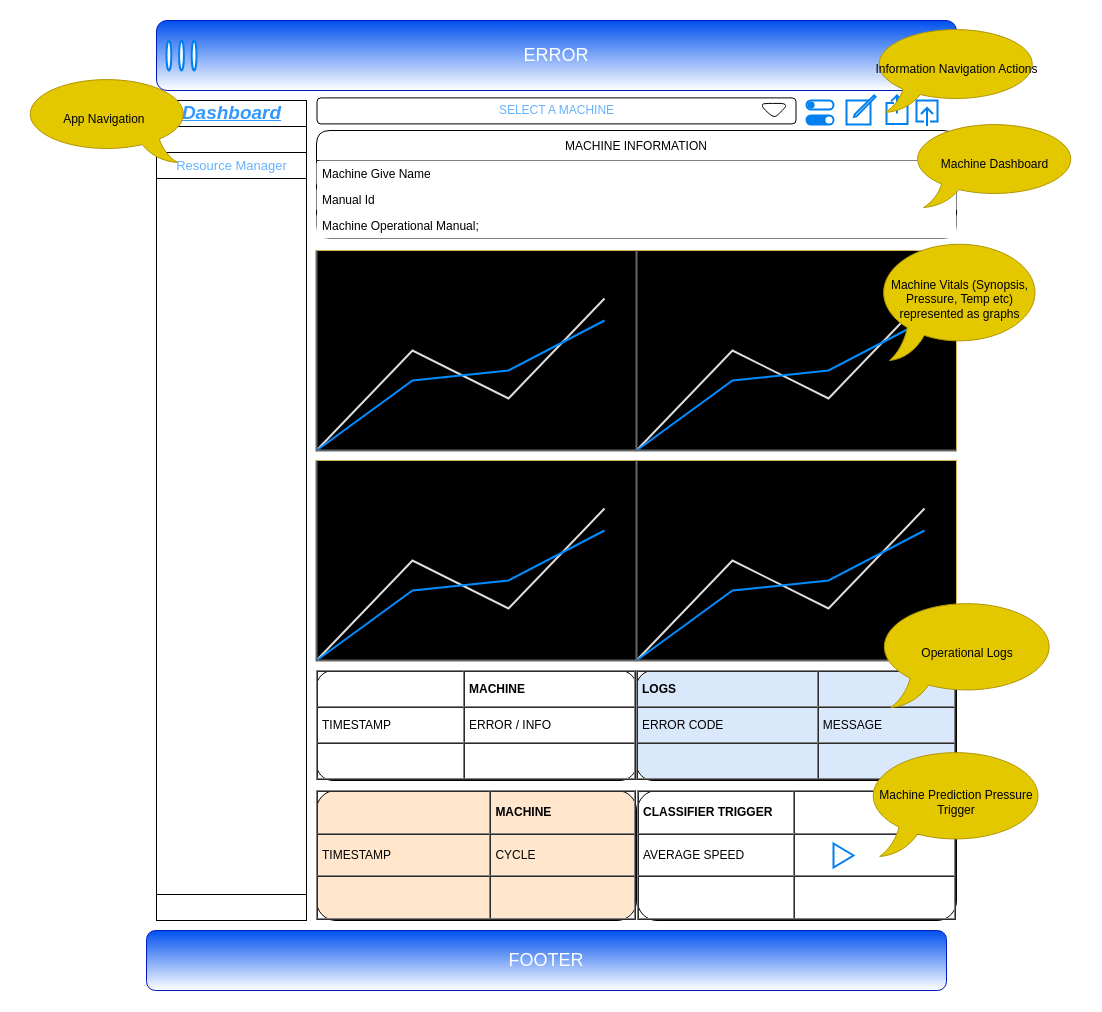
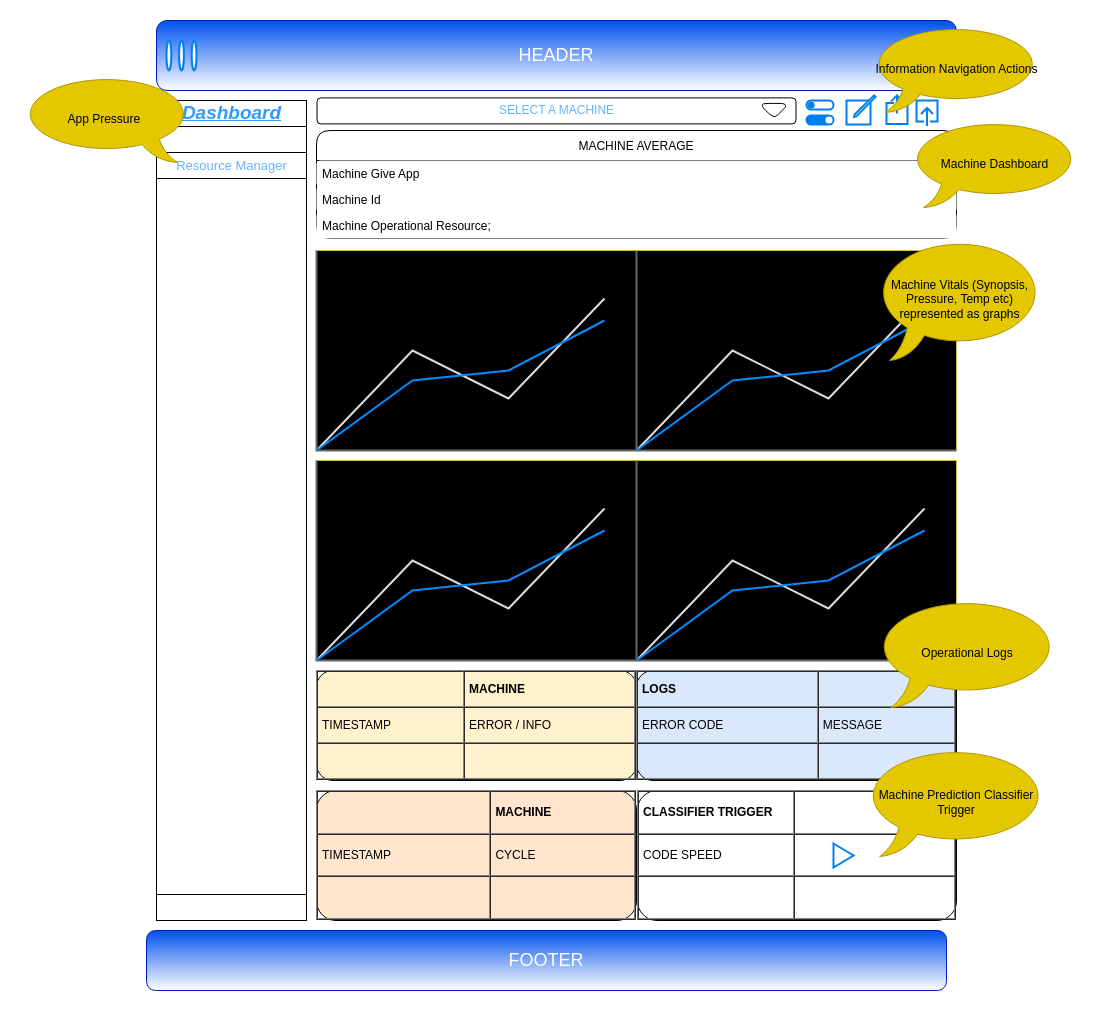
(557, 56) -> (557, 56)
(106, 120) -> (106, 120)
(636, 146) -> (636, 146)
(373, 174) -> (370, 174)
(349, 200) -> (352, 200)
(402, 226) -> (410, 226)
(477, 726) -> (477, 726)
(957, 803) -> (957, 803)
(696, 805) -> (696, 805)
